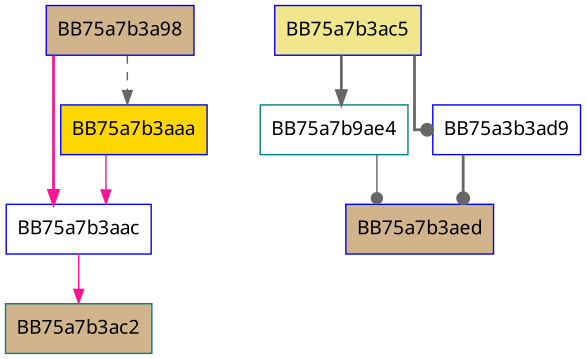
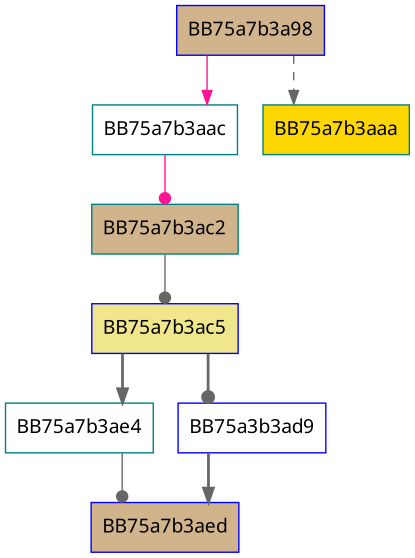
(53, 123) -> (207, 73)
(134, 130) -> (336, 130)
(334, 130) -> (79, 428)
(106, 172) -> none
(463, 174) -> (208, 471)
(79, 229) -> (165, 130)
(79, 272) -> (165, 174)
none -> (165, 273)
